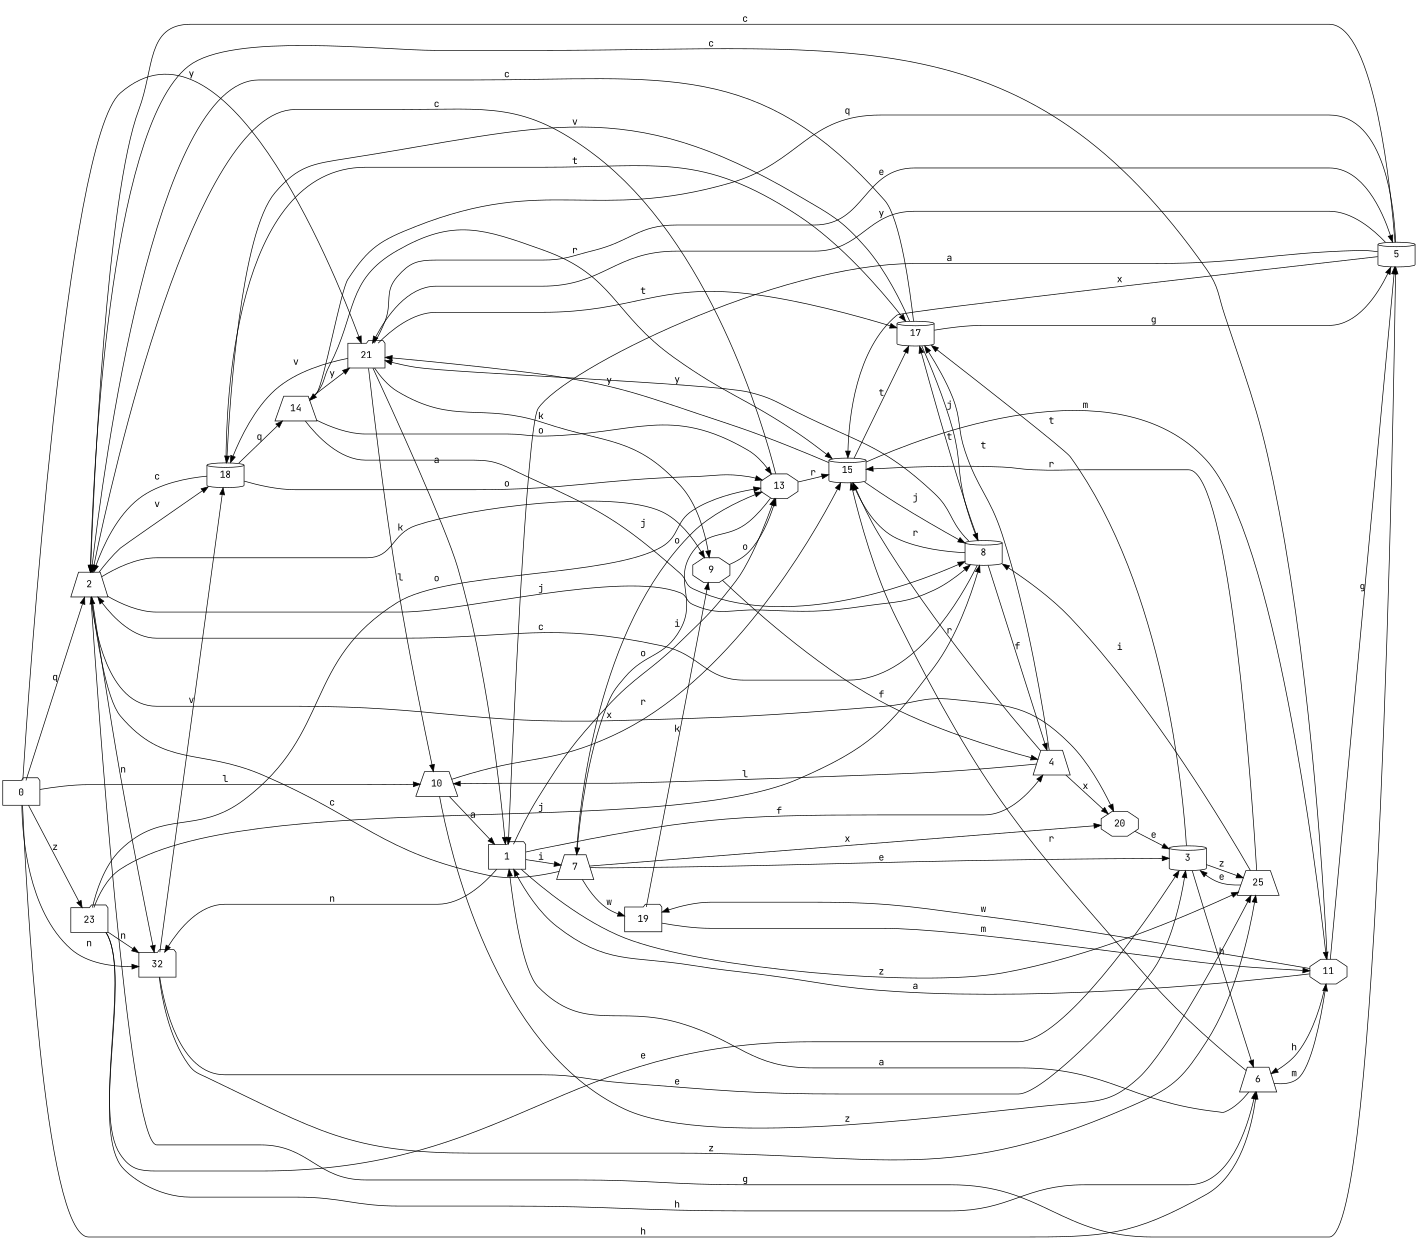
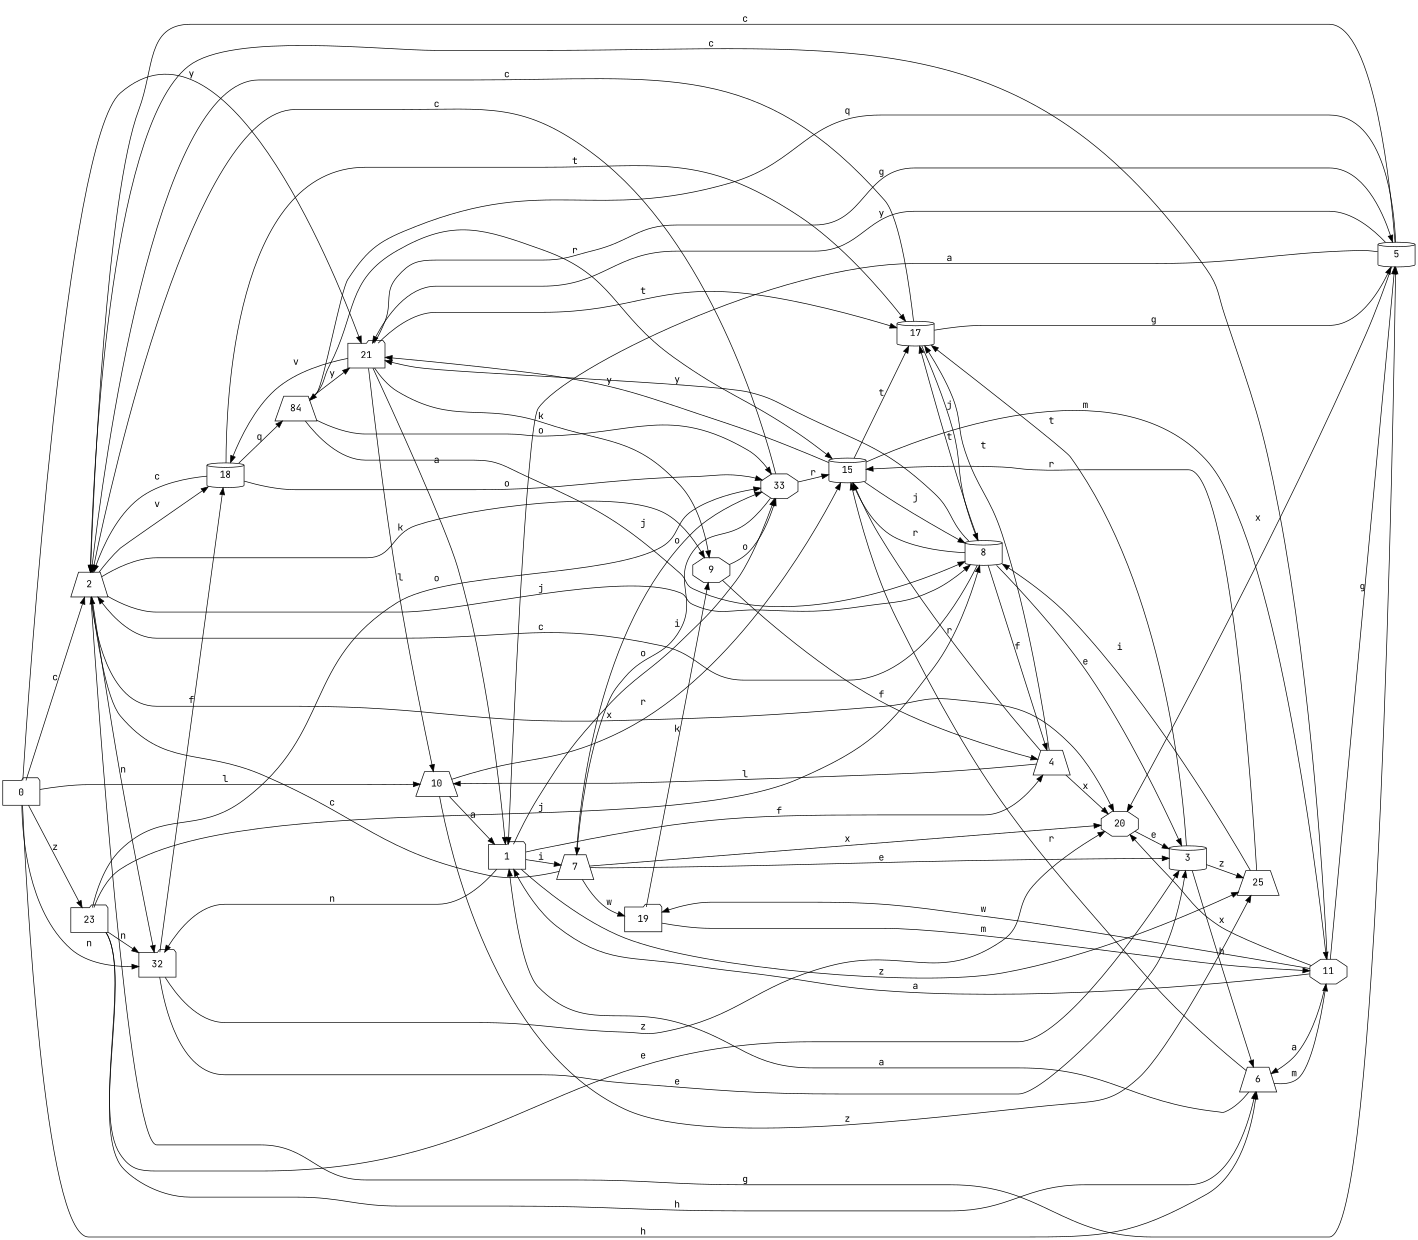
(488, 135) -> none
(882, 172) -> (882, 172)
(1063, 293) -> (1269, 540)
(296, 409) -> (296, 409)
(779, 486) -> (779, 486)
(55, 678) -> (55, 678)
(191, 700) -> (191, 700)
(1222, 883) -> (1101, 693)
none -> (1215, 923)
(1294, 1048) -> (1294, 1048)
(733, 1154) -> (657, 1033)
